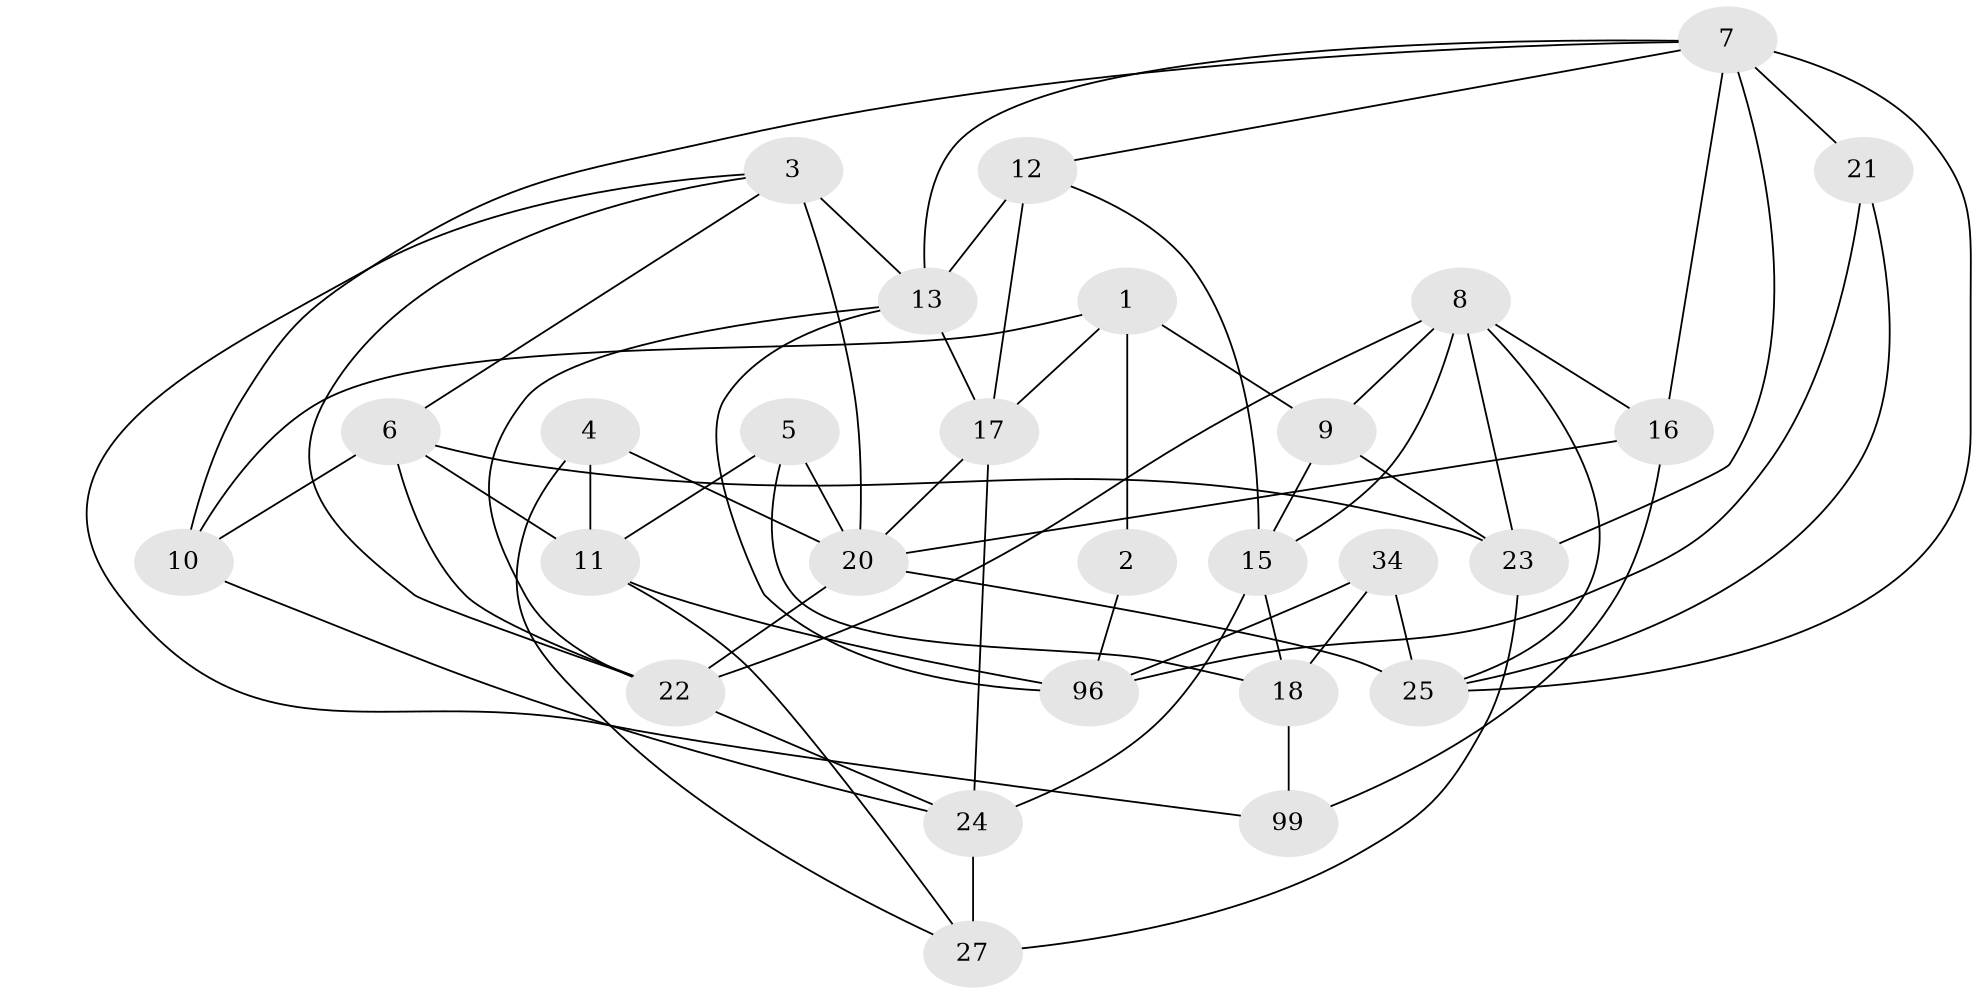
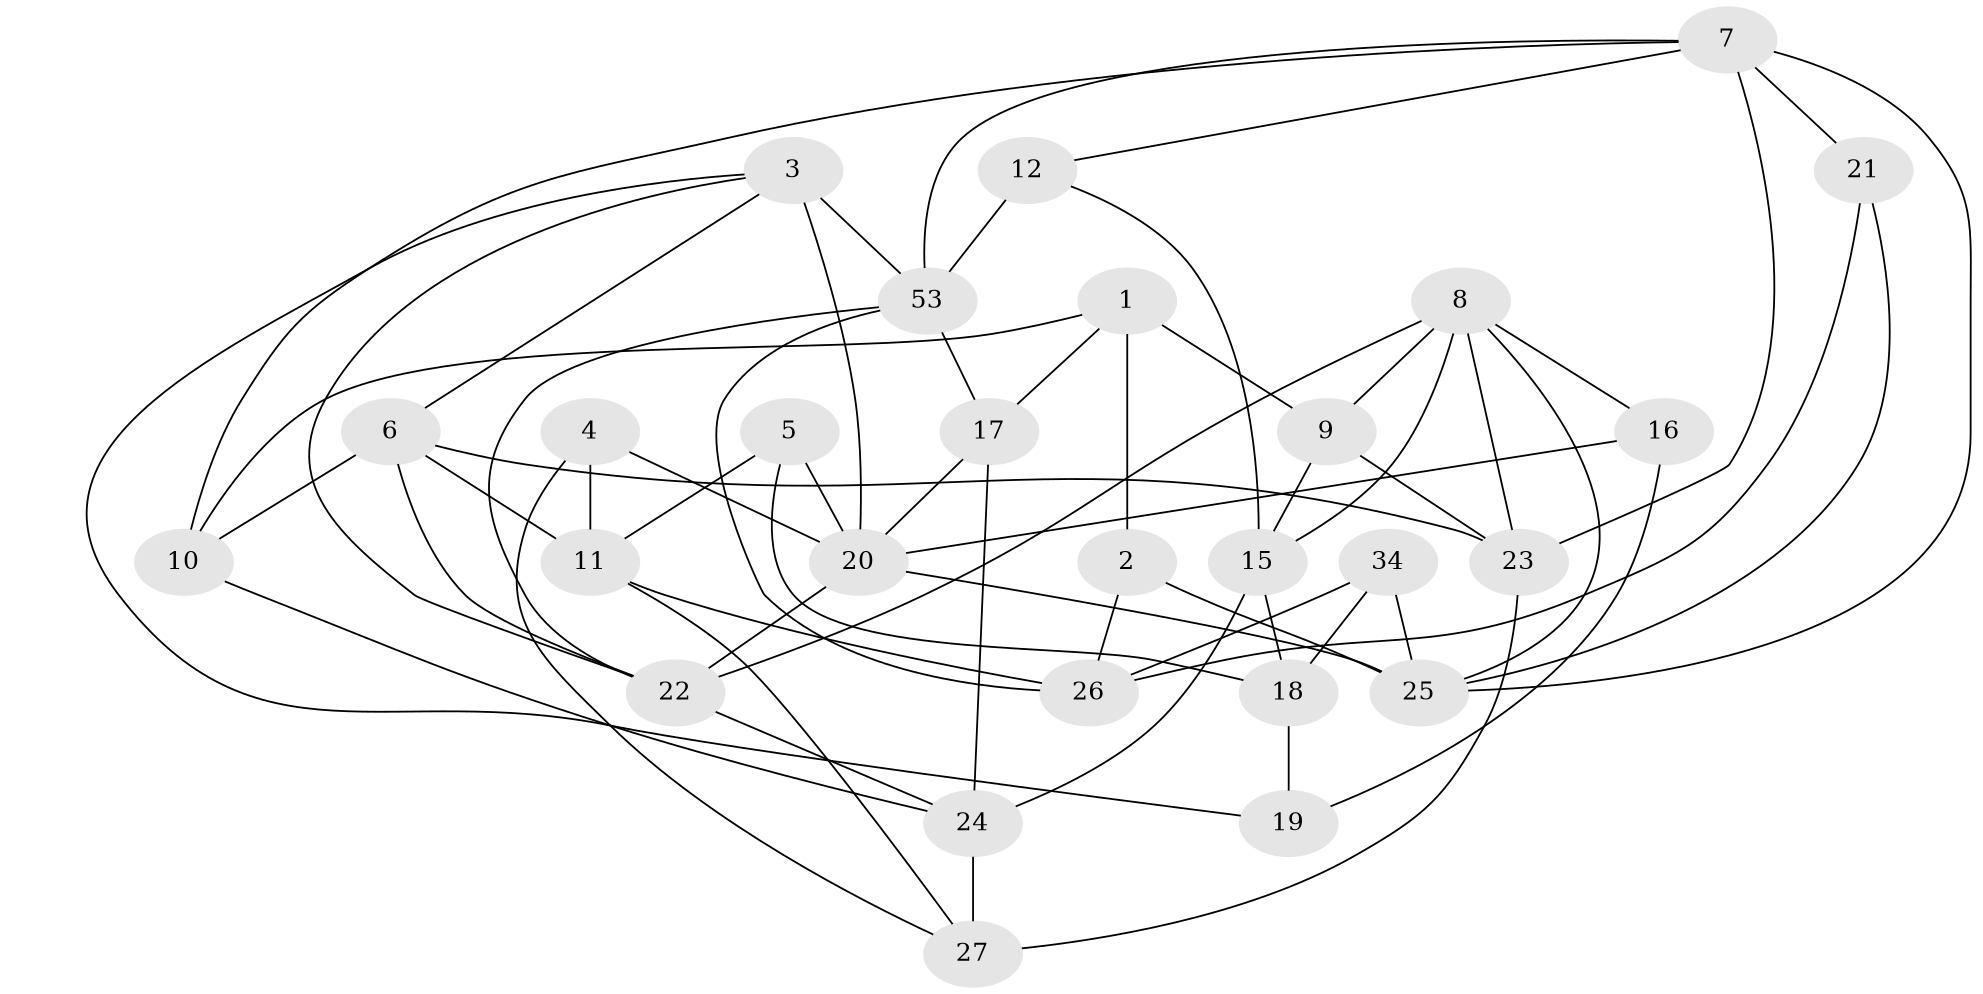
(1696, 236) -> none
(928, 301) -> (928, 301)
(1008, 301) -> none
none -> (1224, 608)
(1089, 693) -> (1089, 693)
(1289, 824) -> (1289, 824)
